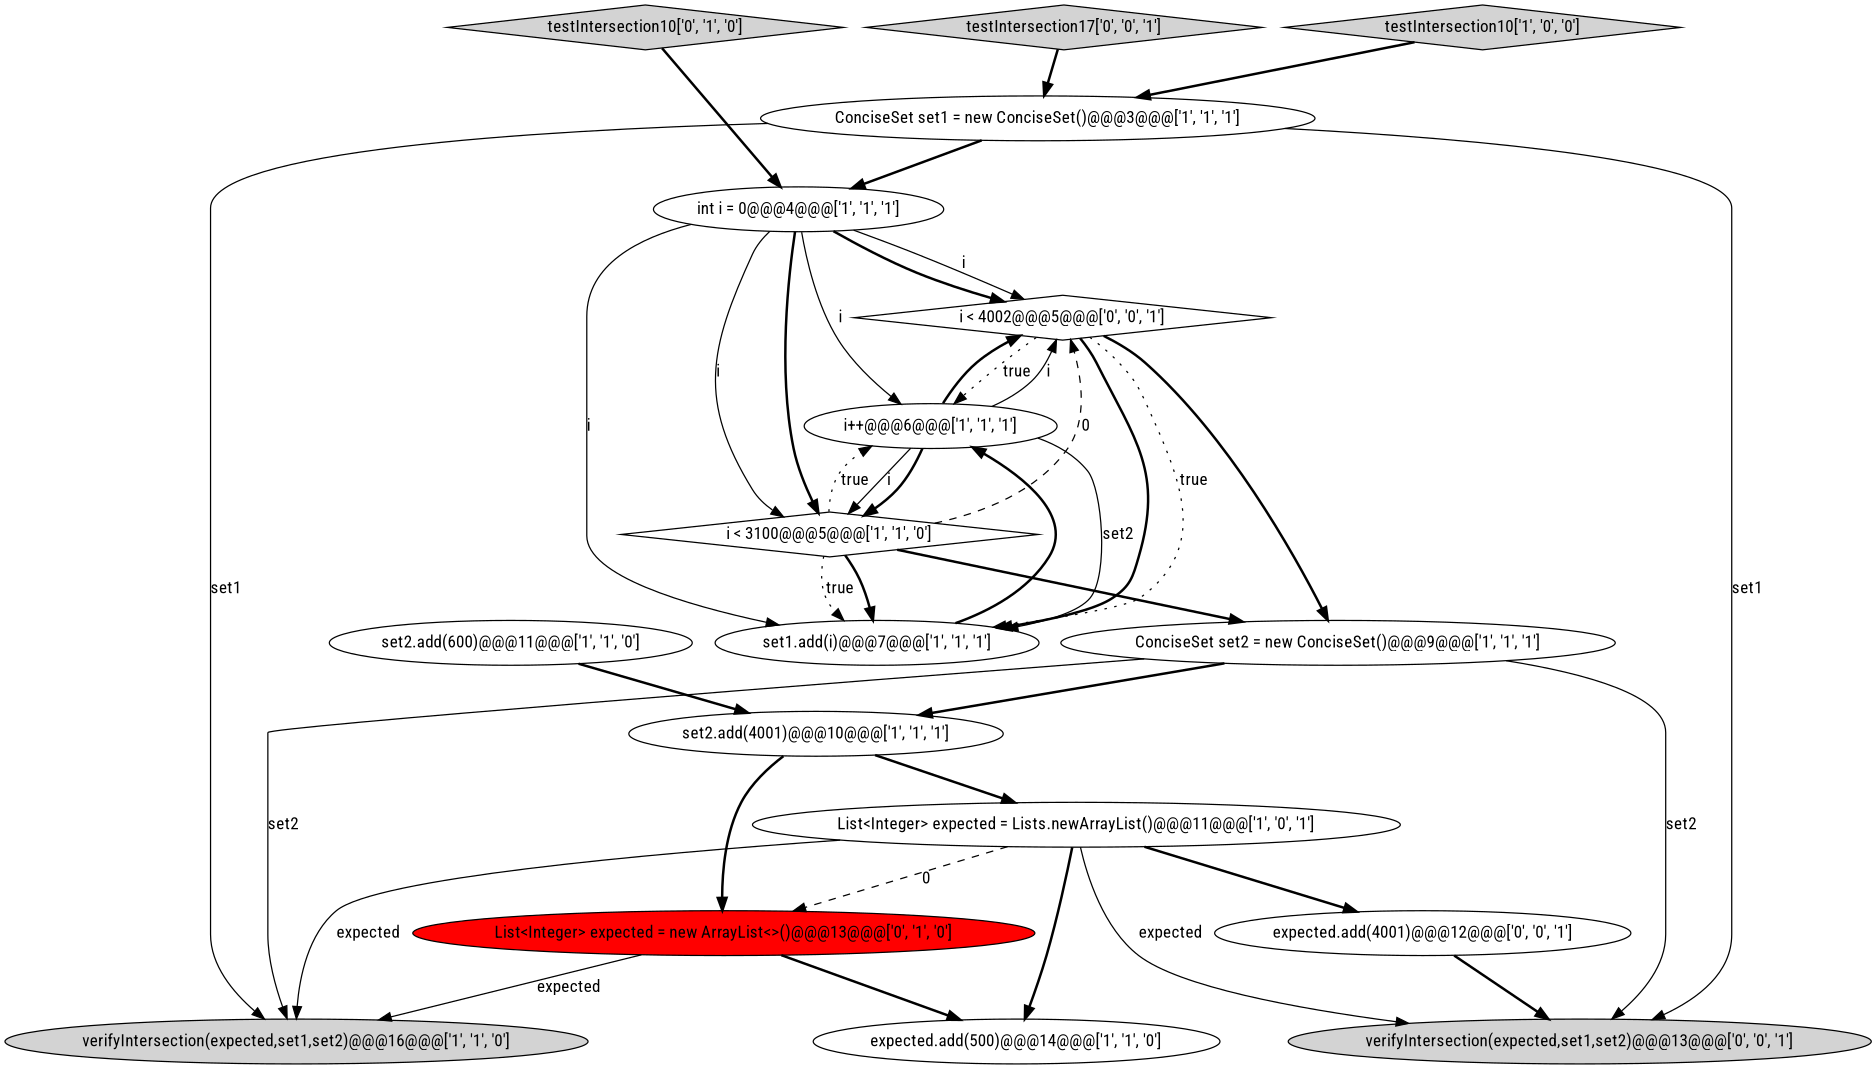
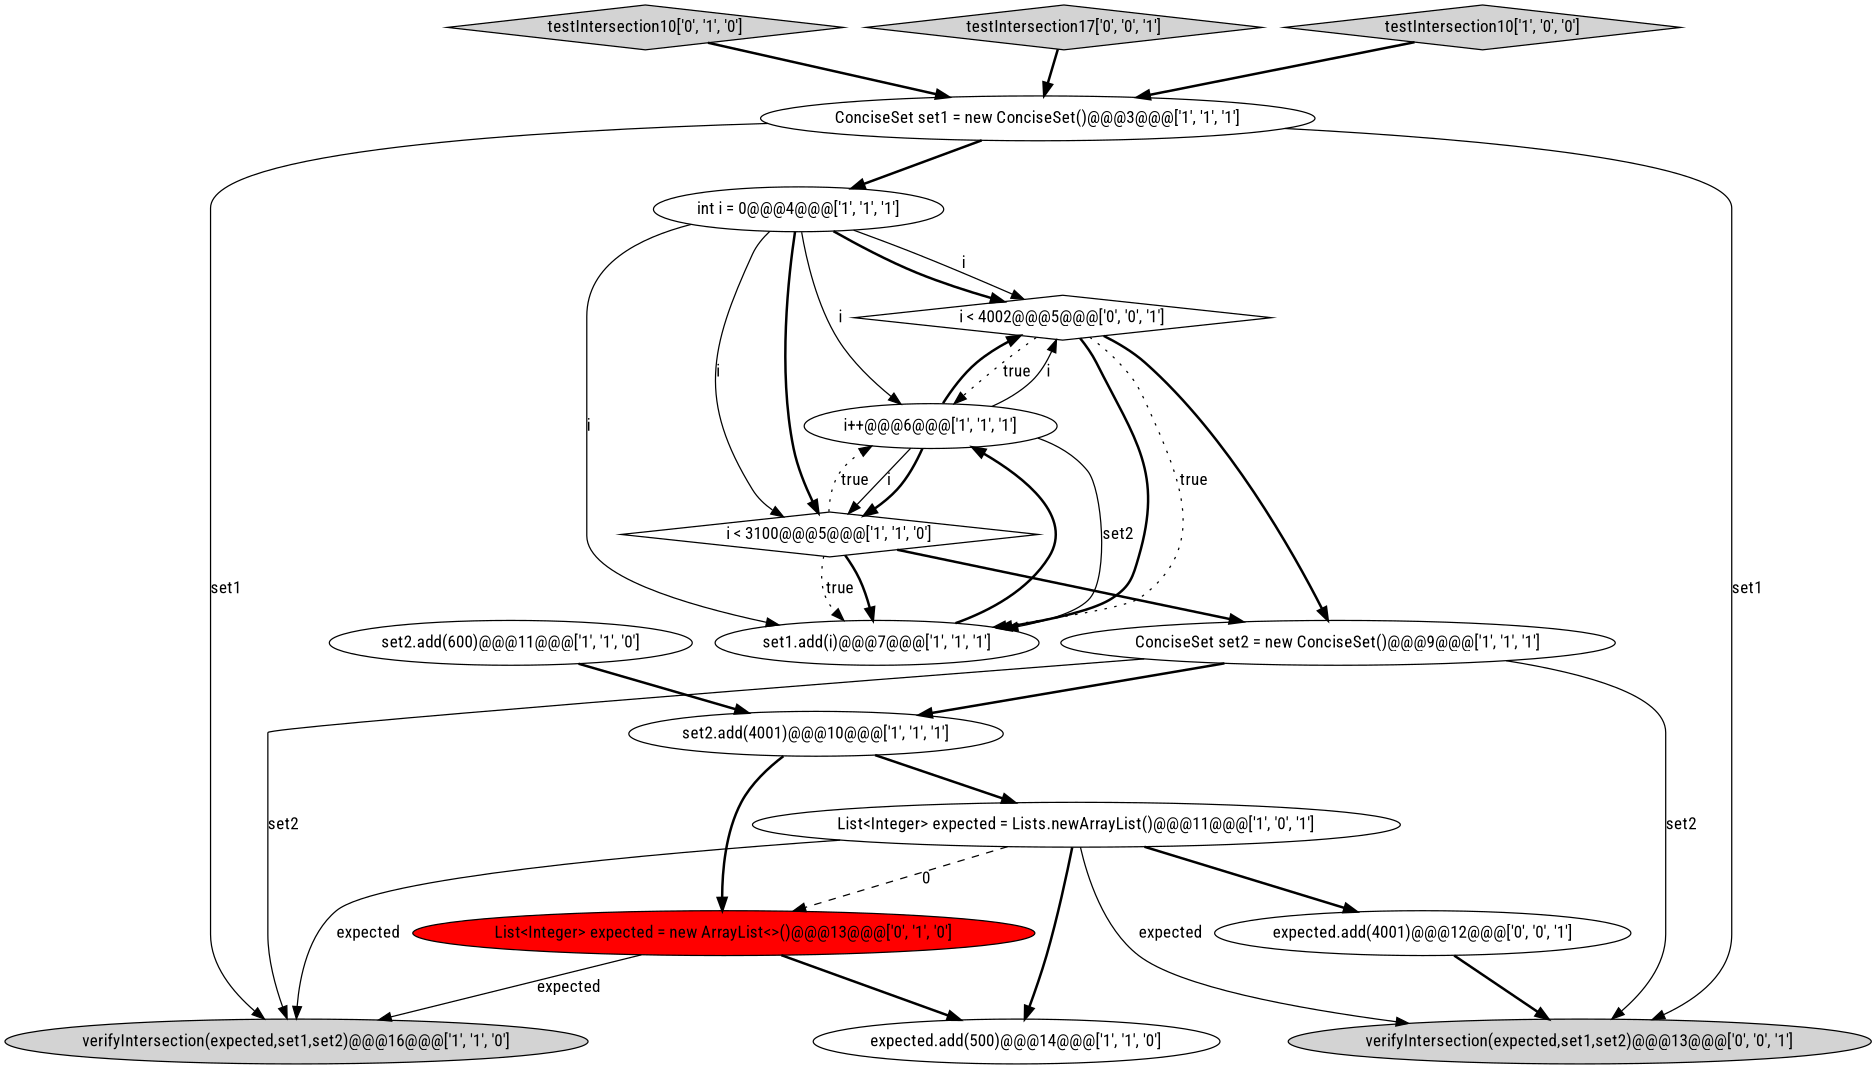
(717, 113) -> (822, 69)
(1049, 469) -> none
